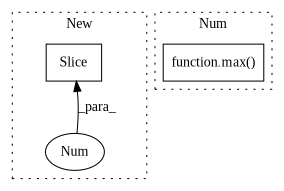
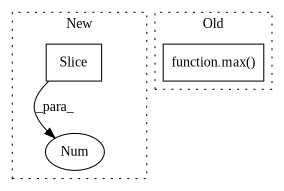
(213, 24) -> (213, 24)
(78, 112) -> (34, 106)
